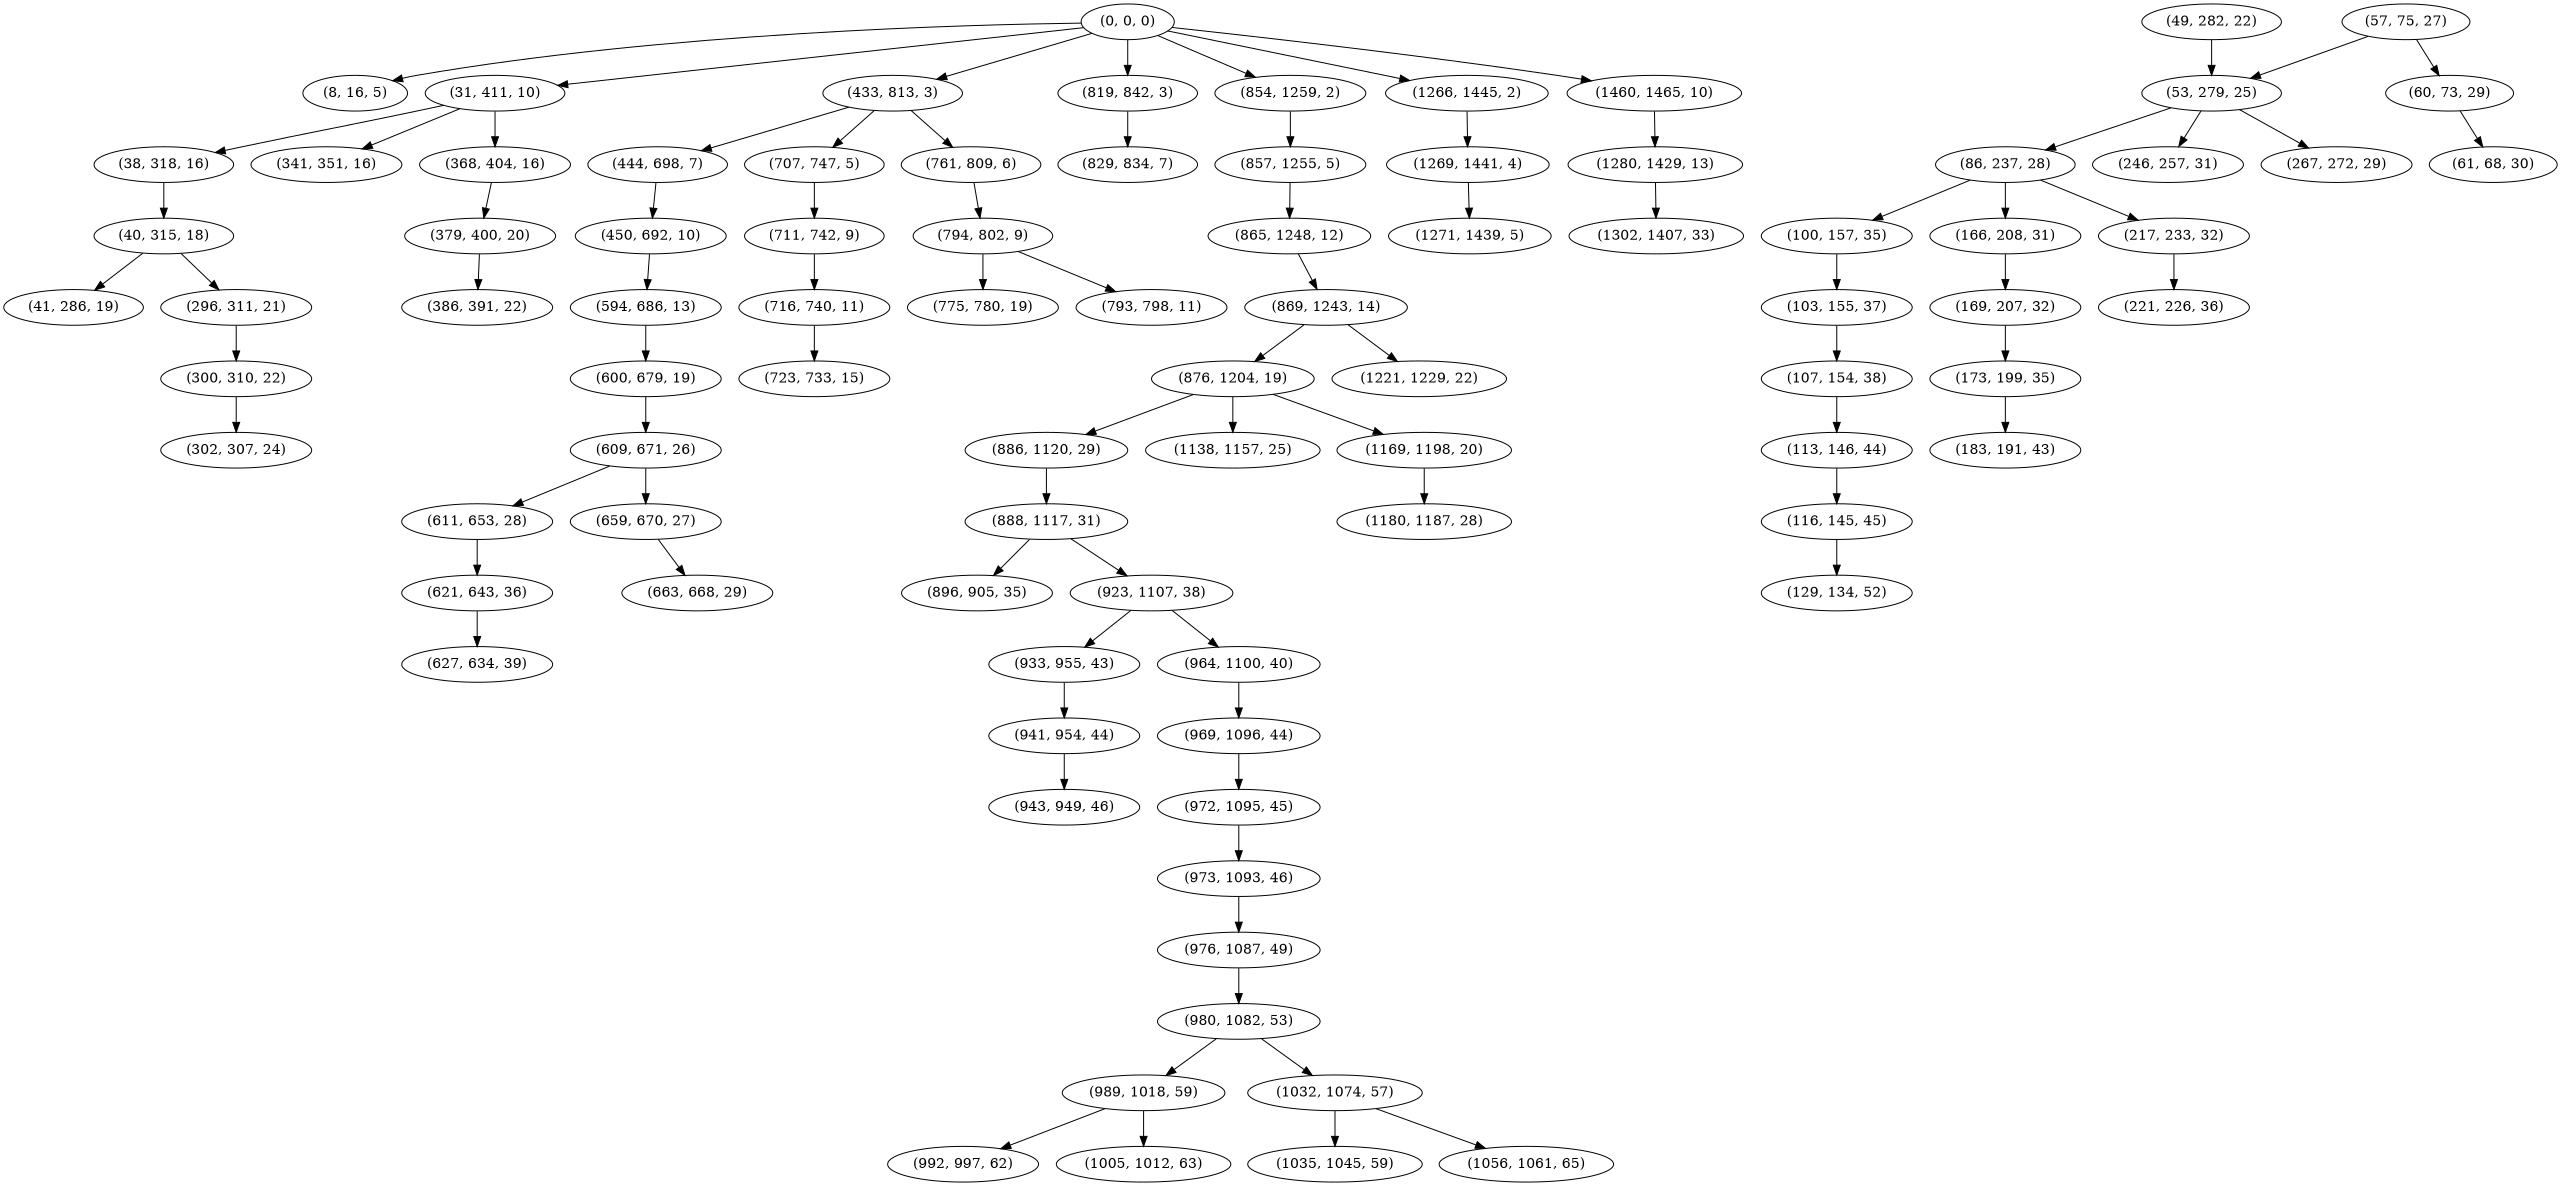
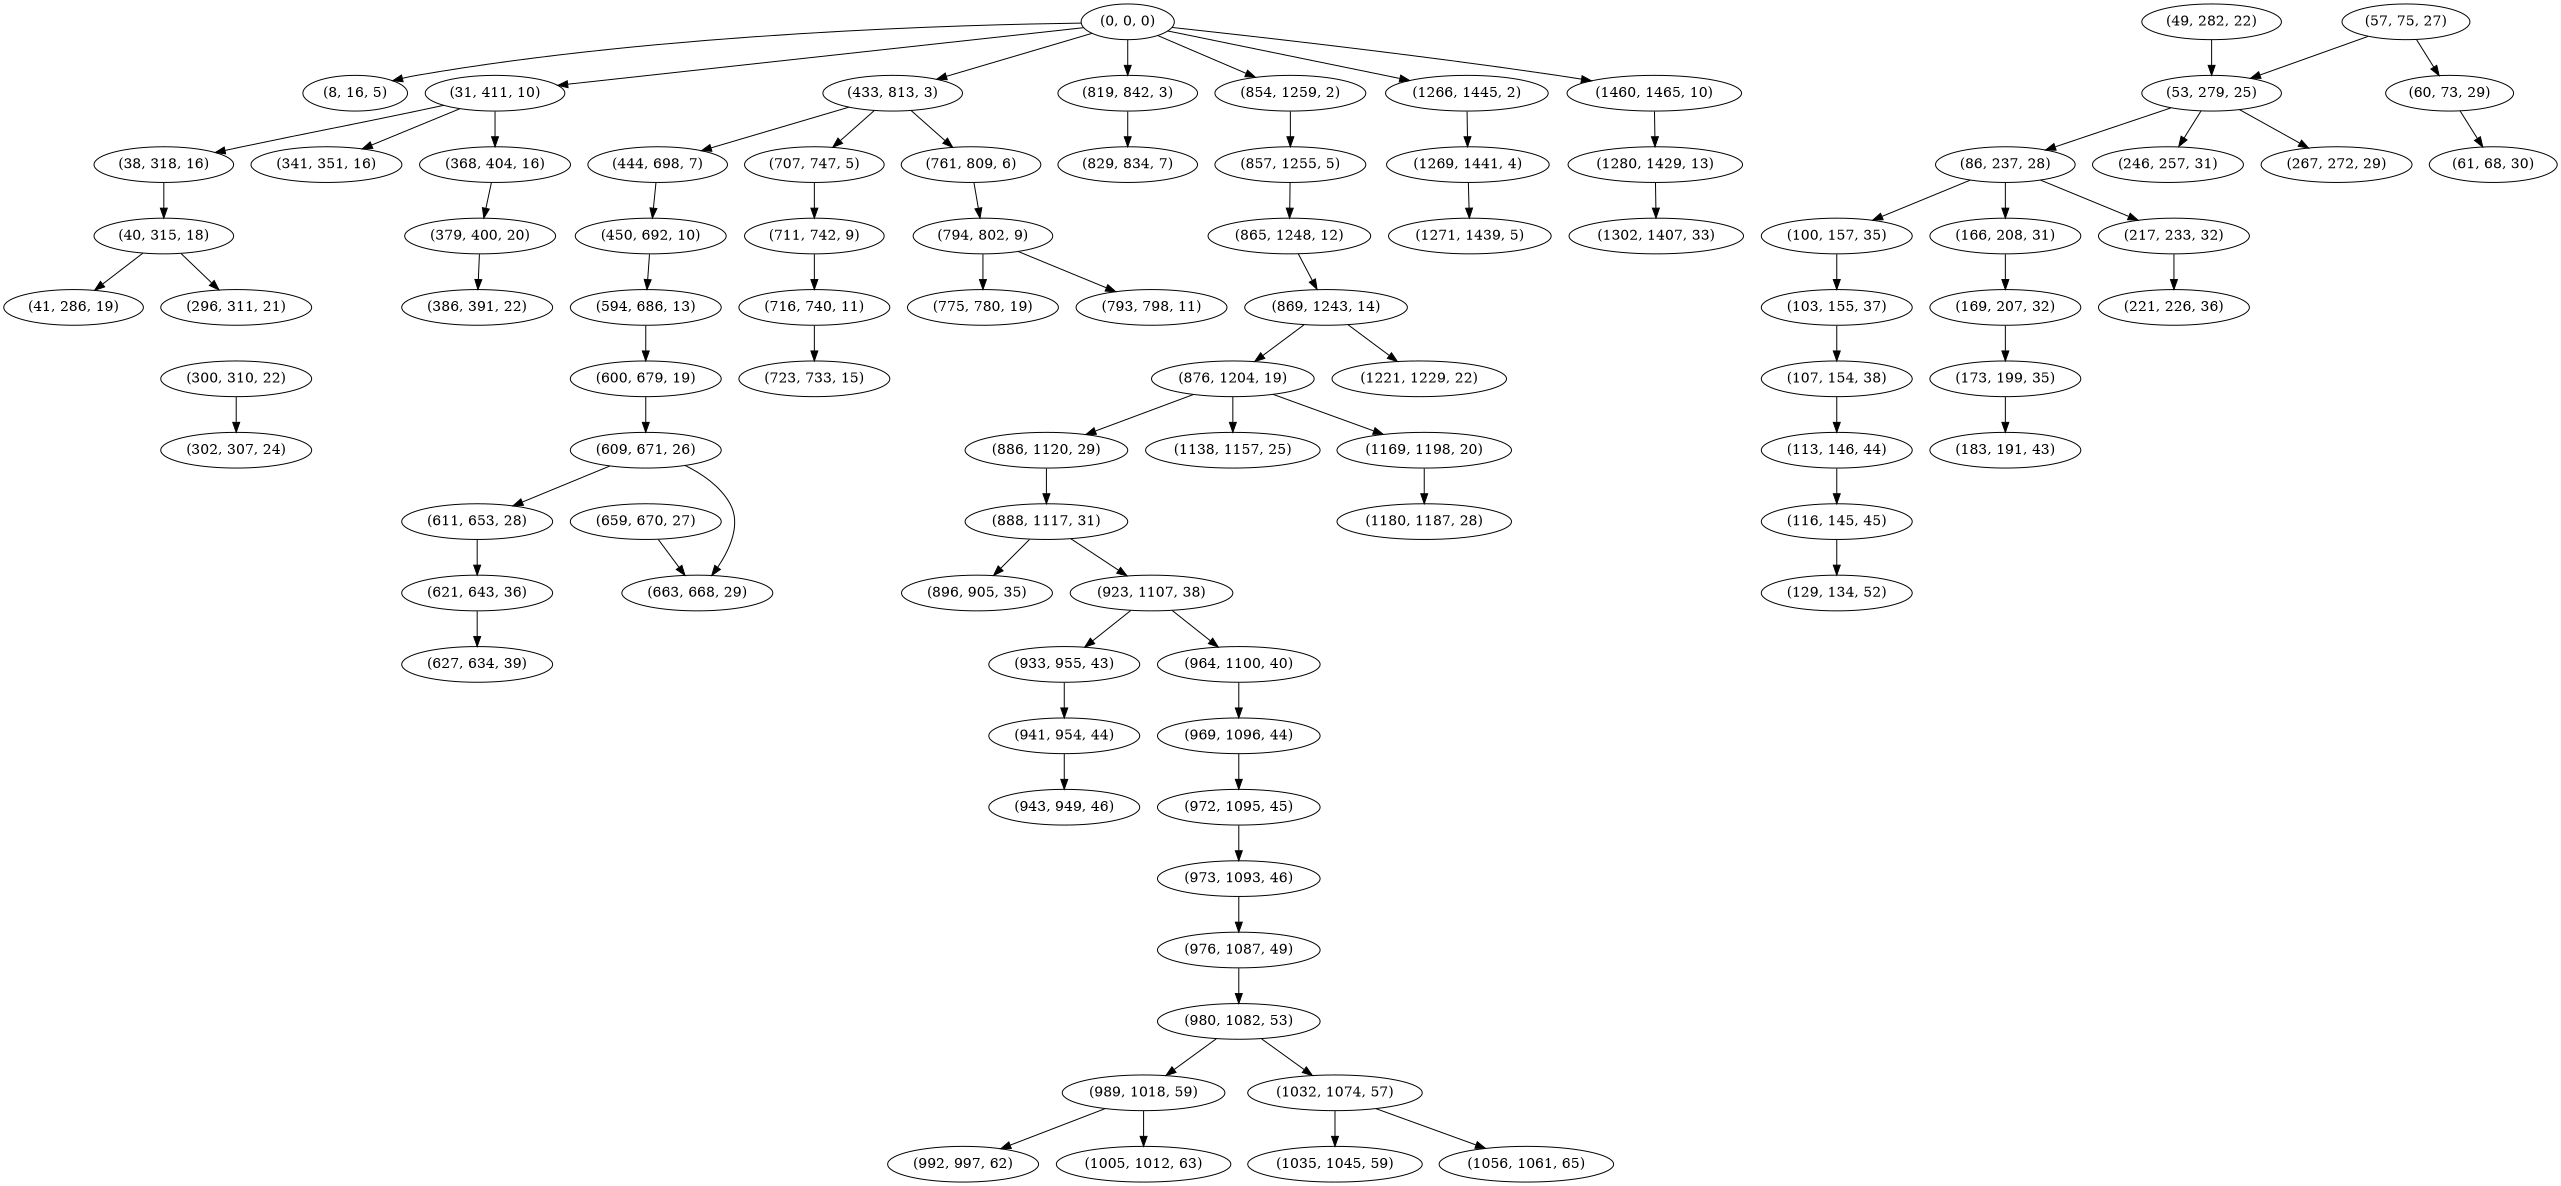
(236, 338) -> none
(646, 481) -> (732, 507)
